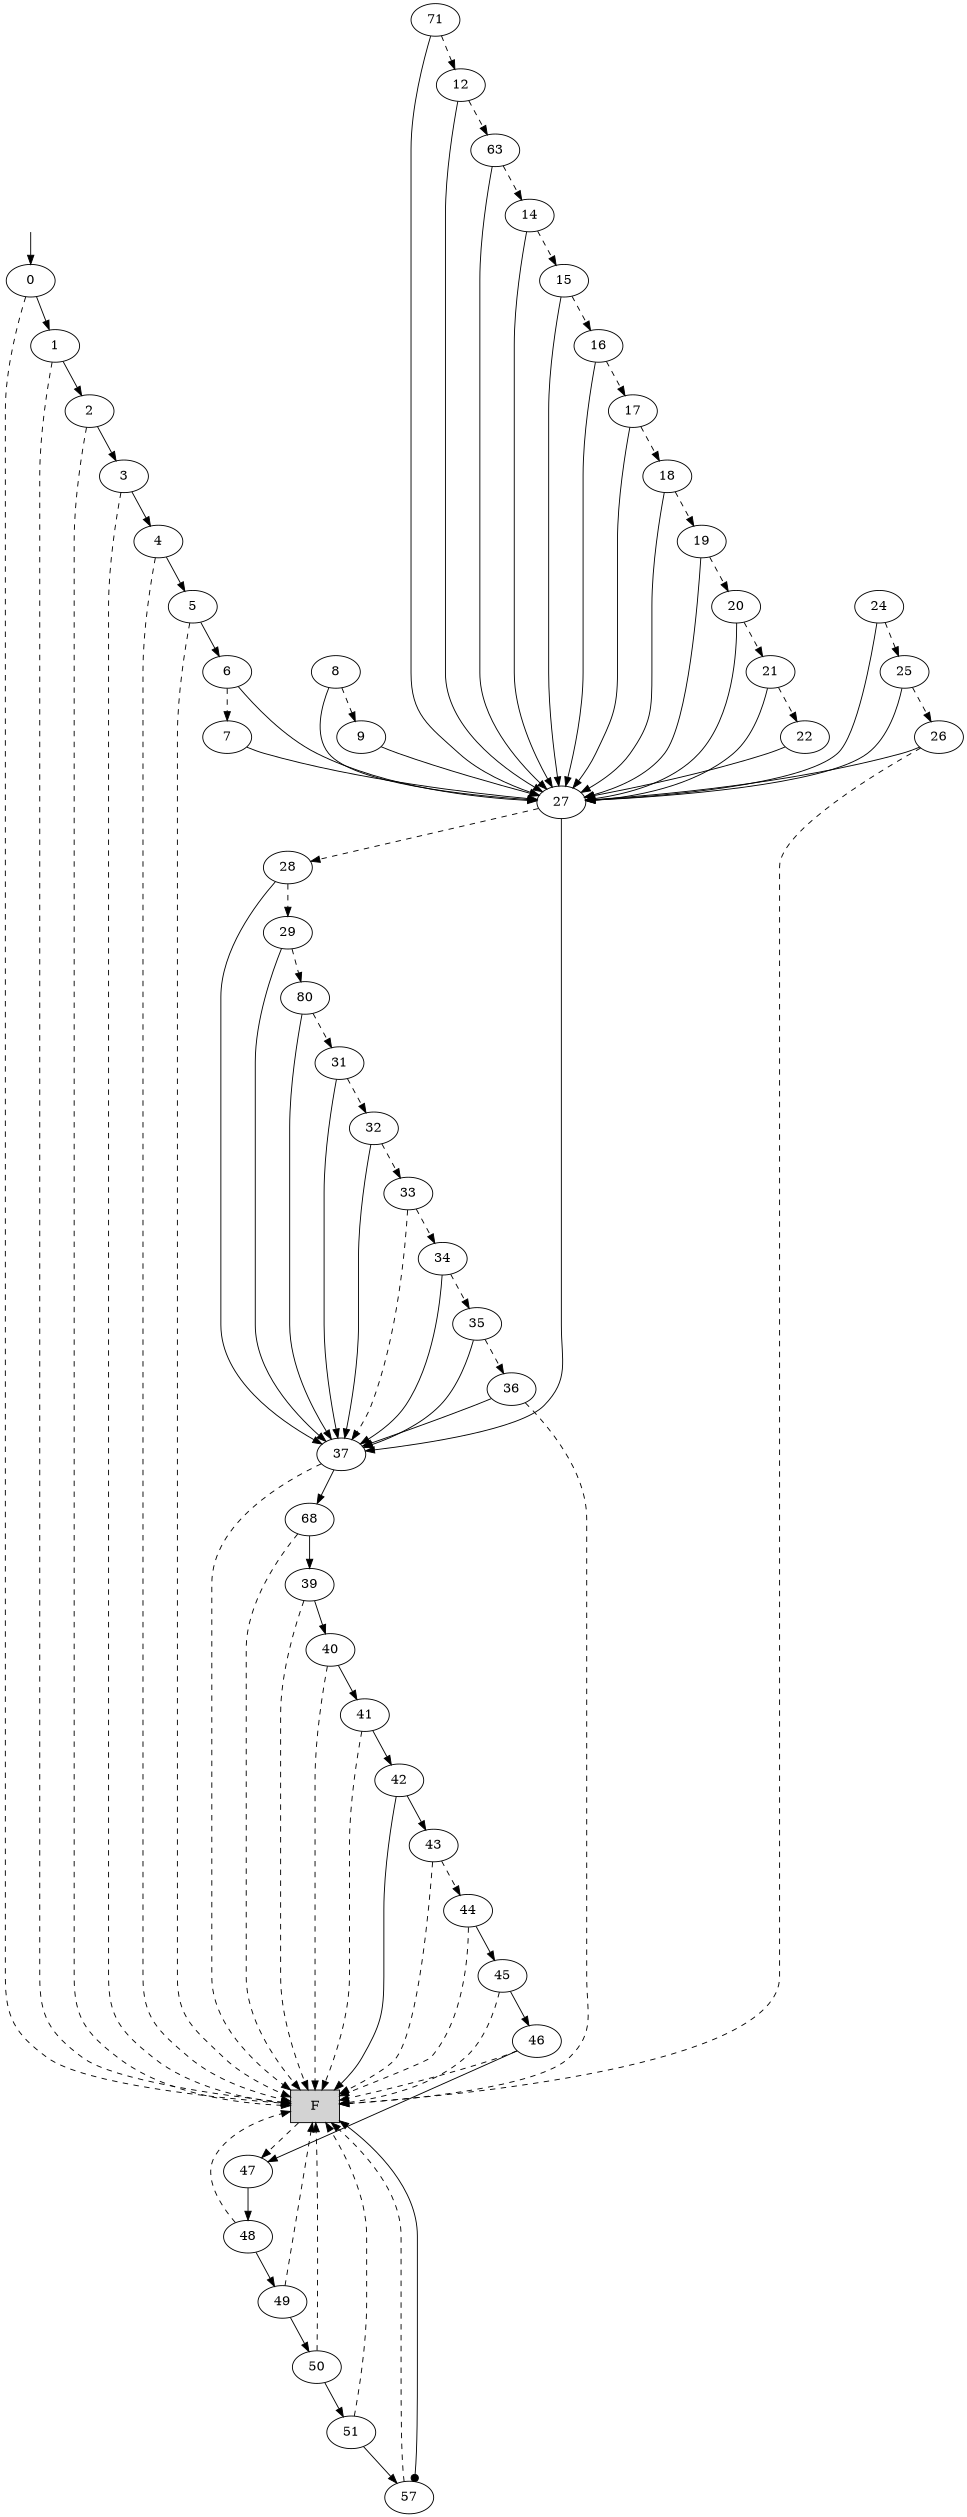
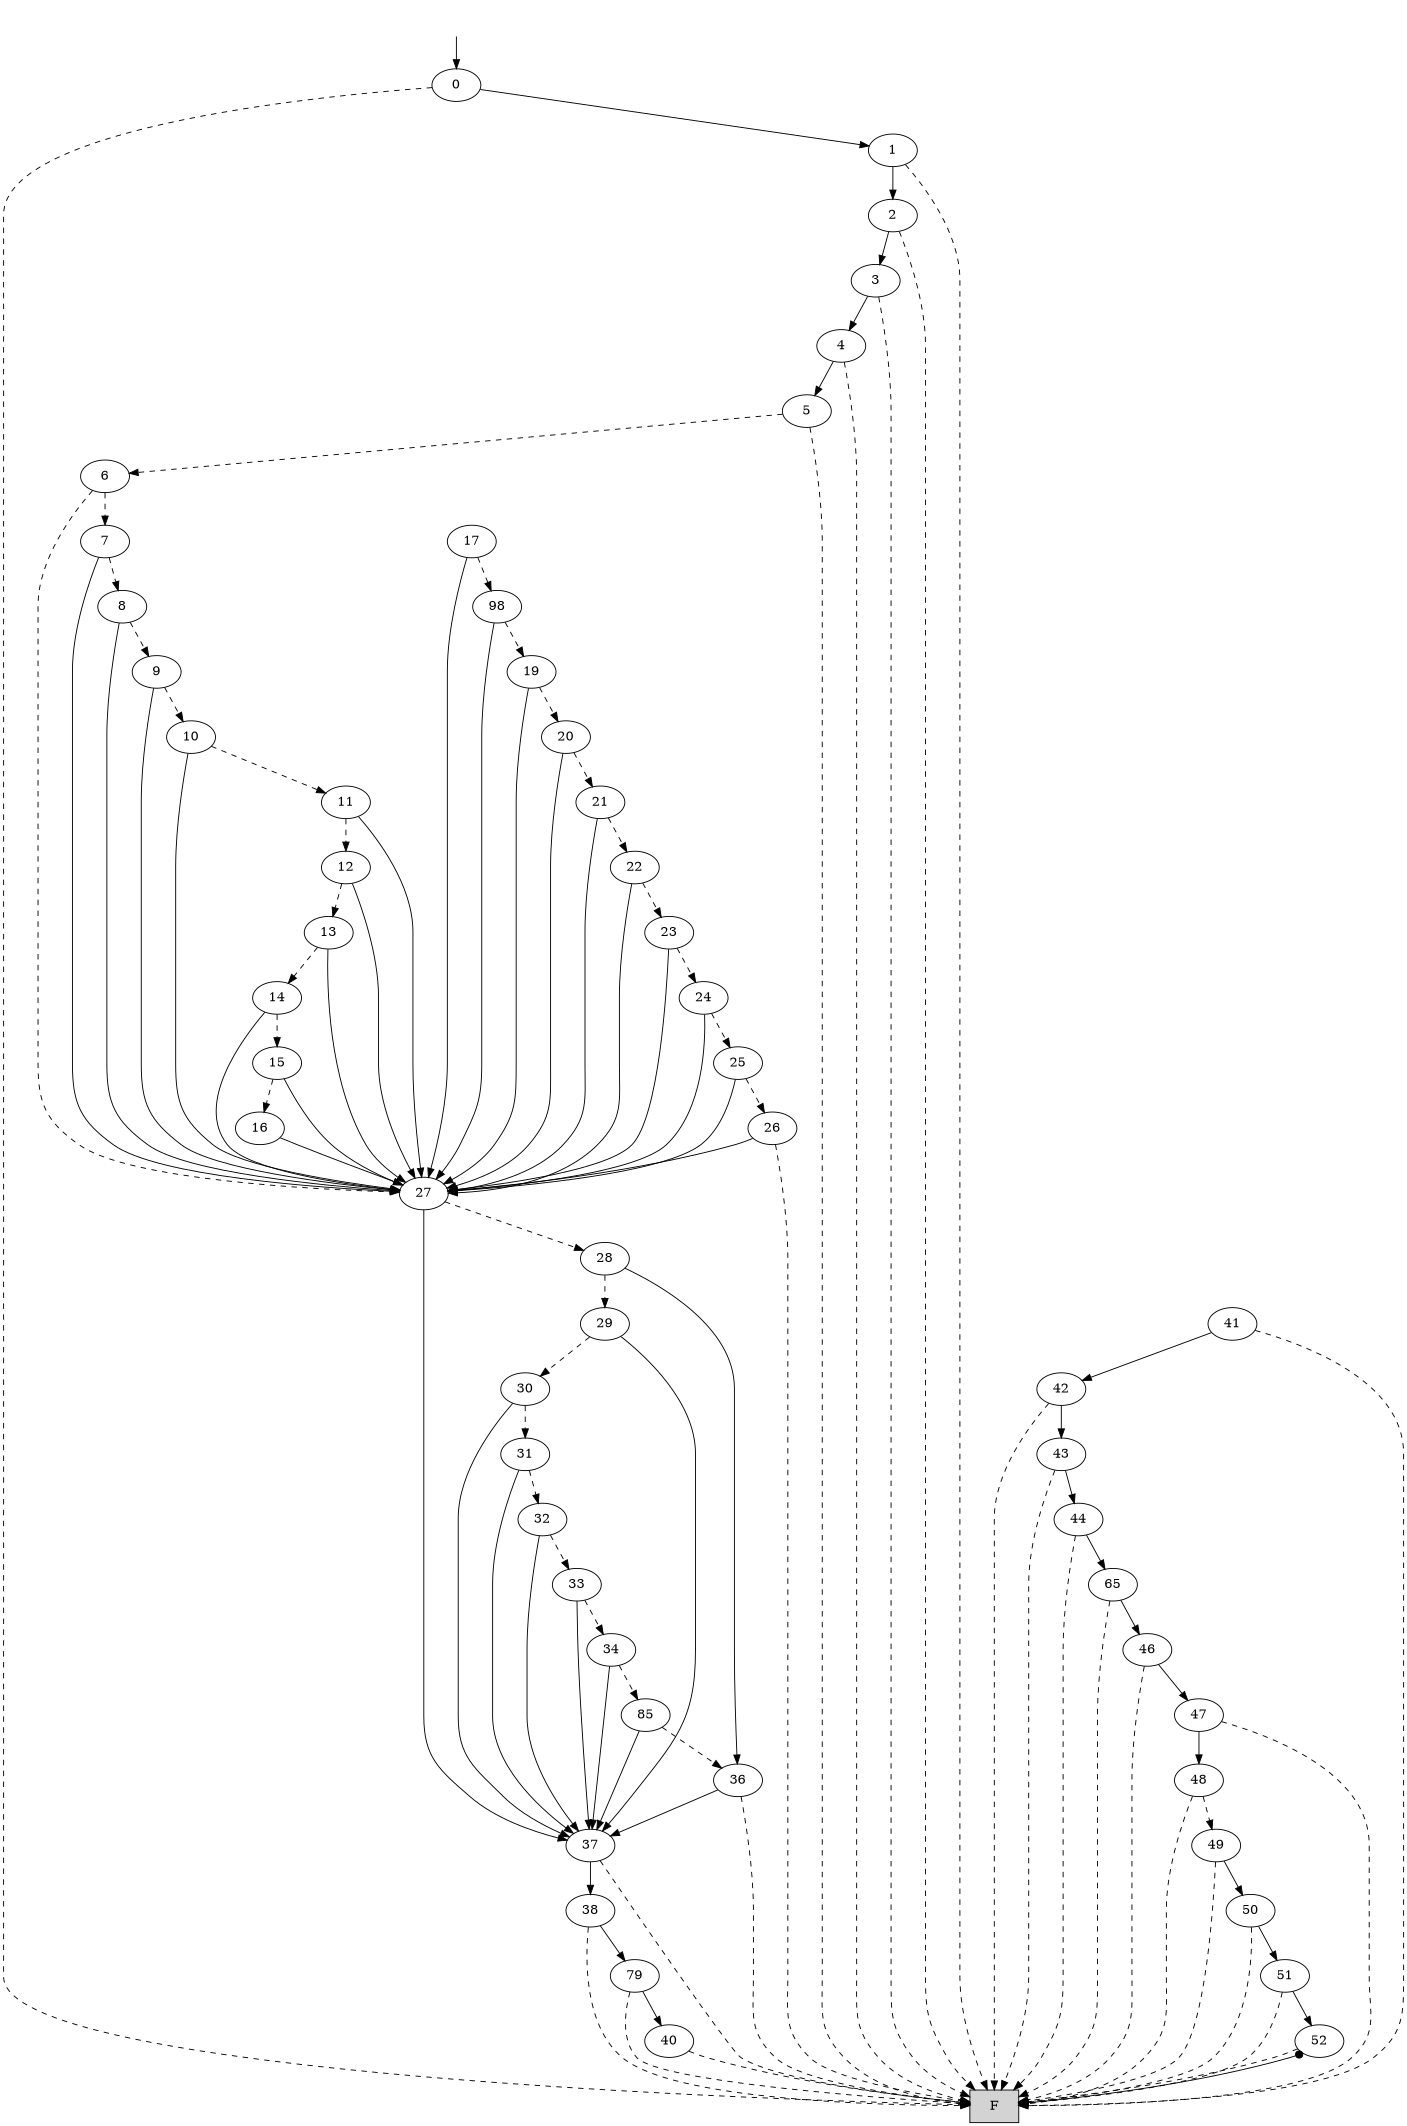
(435, 20) -> (346, 802)
(495, 150) -> (329, 933)
(613, 374) -> none
(667, 476) -> (497, 607)
none -> (112, 570)
(208, 635) -> (460, 443)
none -> (191, 737)
(317, 754) -> (38, 976)
none -> (669, 933)
(305, 998) -> (525, 1389)
(221, 1173) -> (734, 1486)
(394, 1324) -> (581, 1711)
(477, 1324) -> (646, 1715)
(310, 1520) -> (590, 1911)
(310, 1585) -> (635, 1976)
(345, 1678) -> none
(449, 1874) -> (1069, 1483)
(384, 1946) -> (994, 1735)
(502, 1976) -> (1113, 1585)
(283, 2137) -> (1371, 2017)
(263, 2265) -> (1206, 1809)
(409, 2498) -> (1319, 2041)
